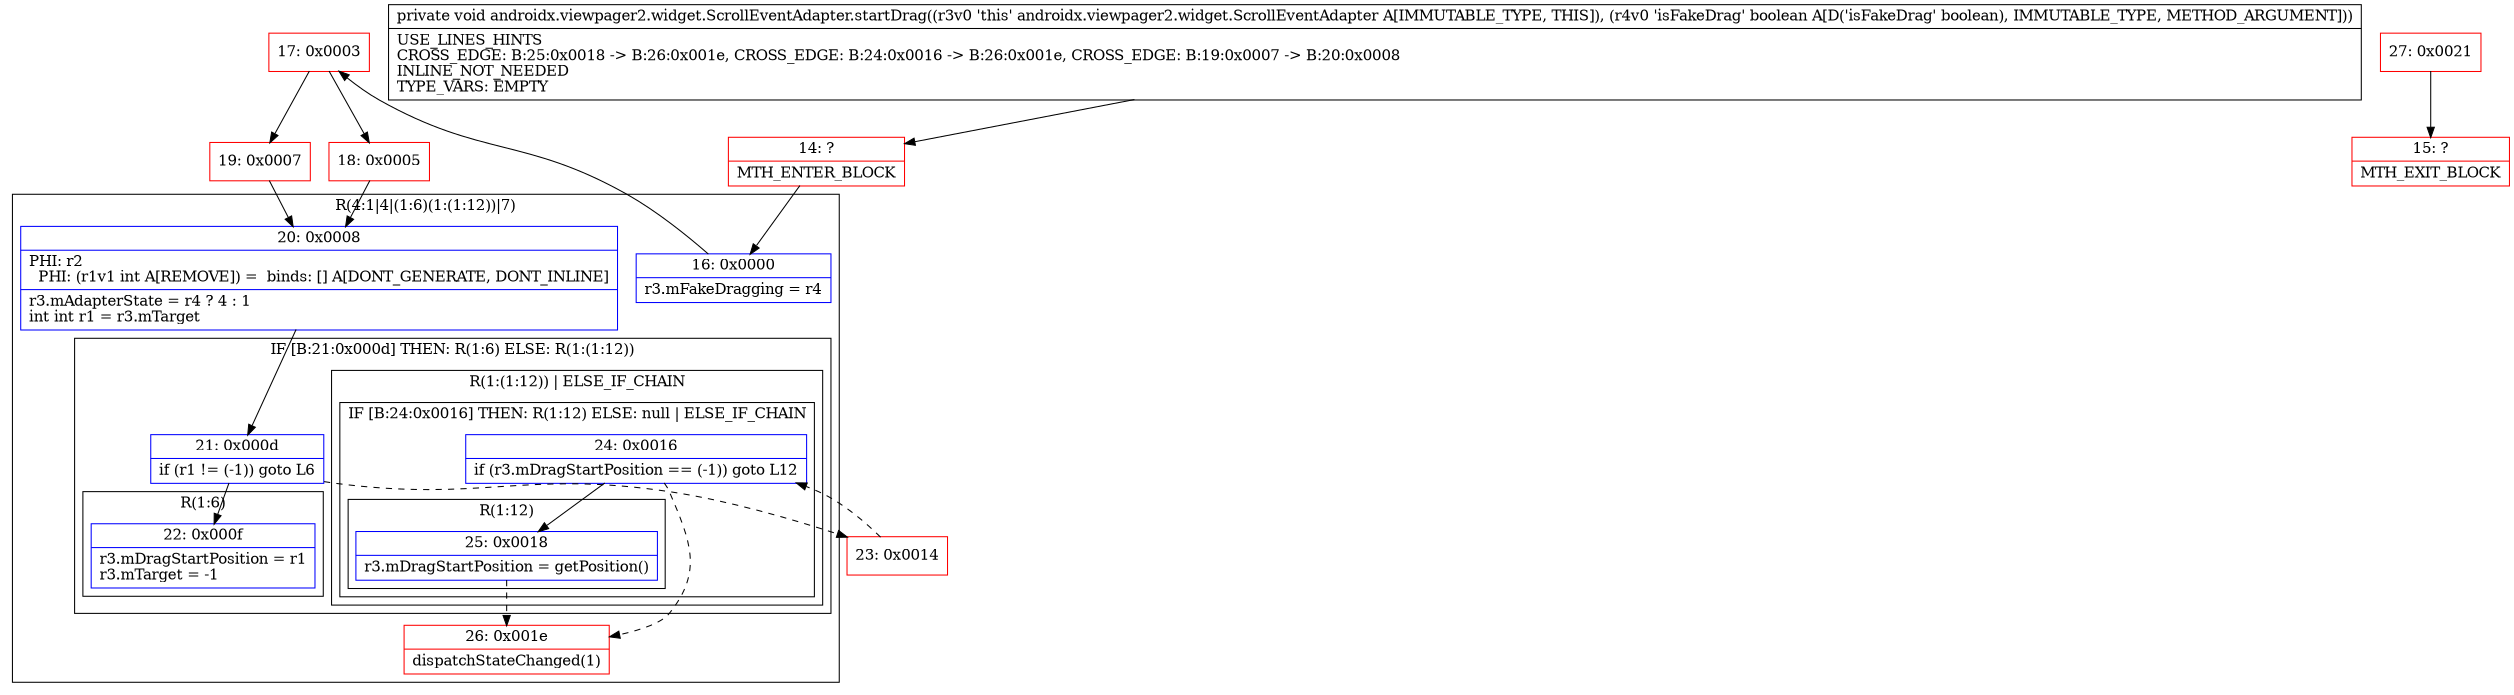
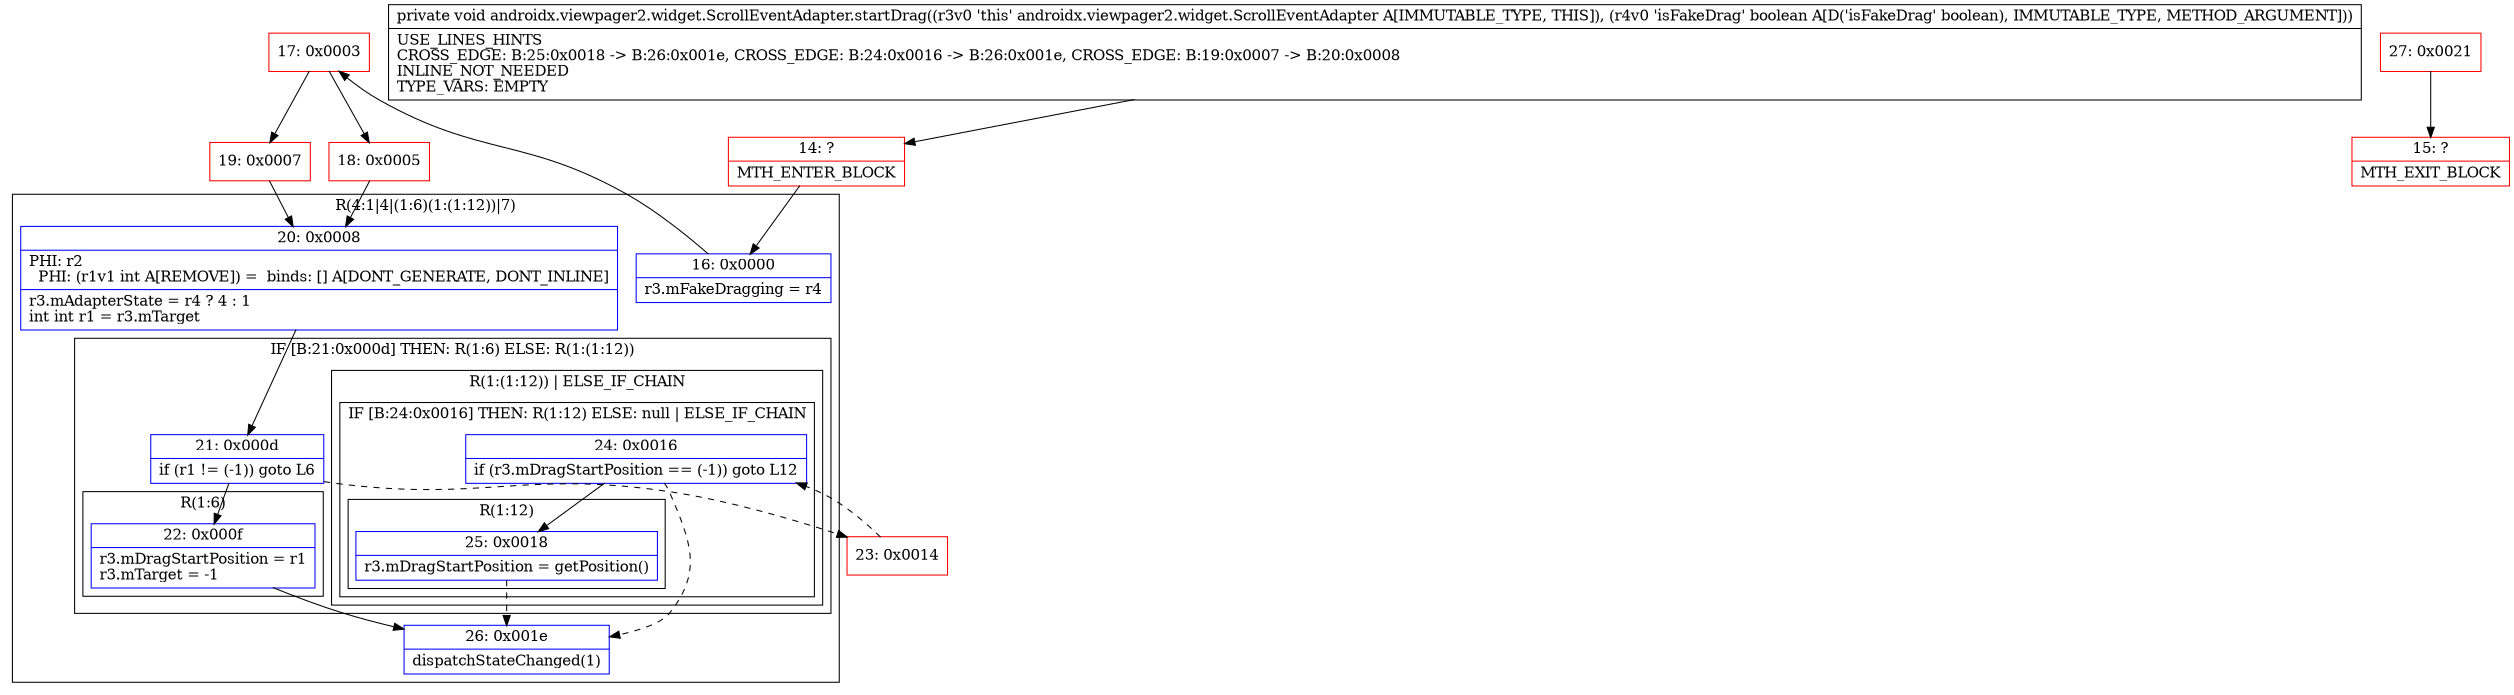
none -> (323, 607)
(507, 650) -> (507, 650)
